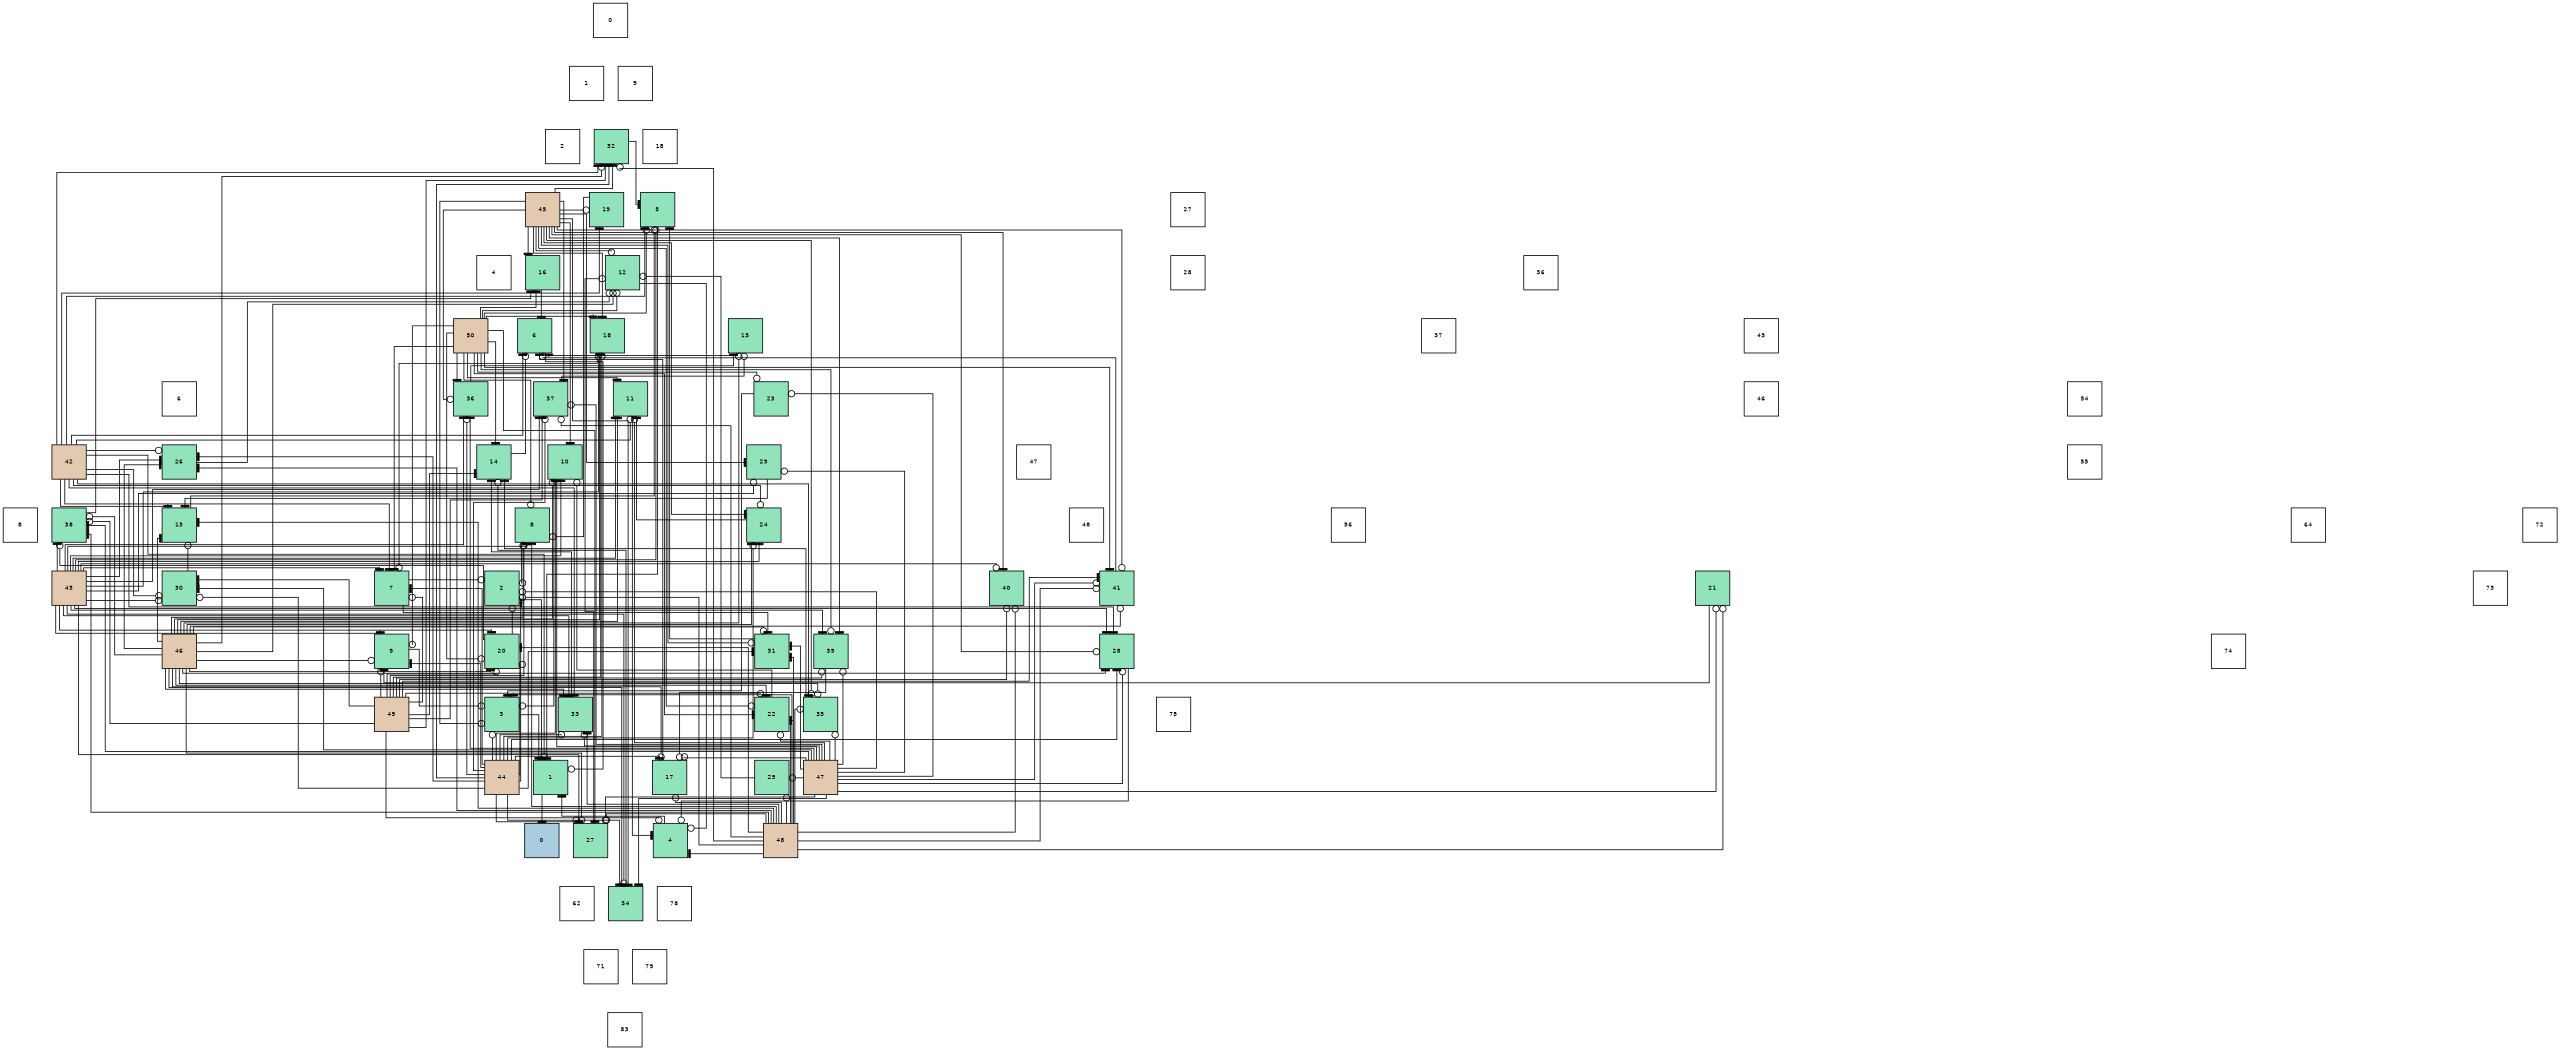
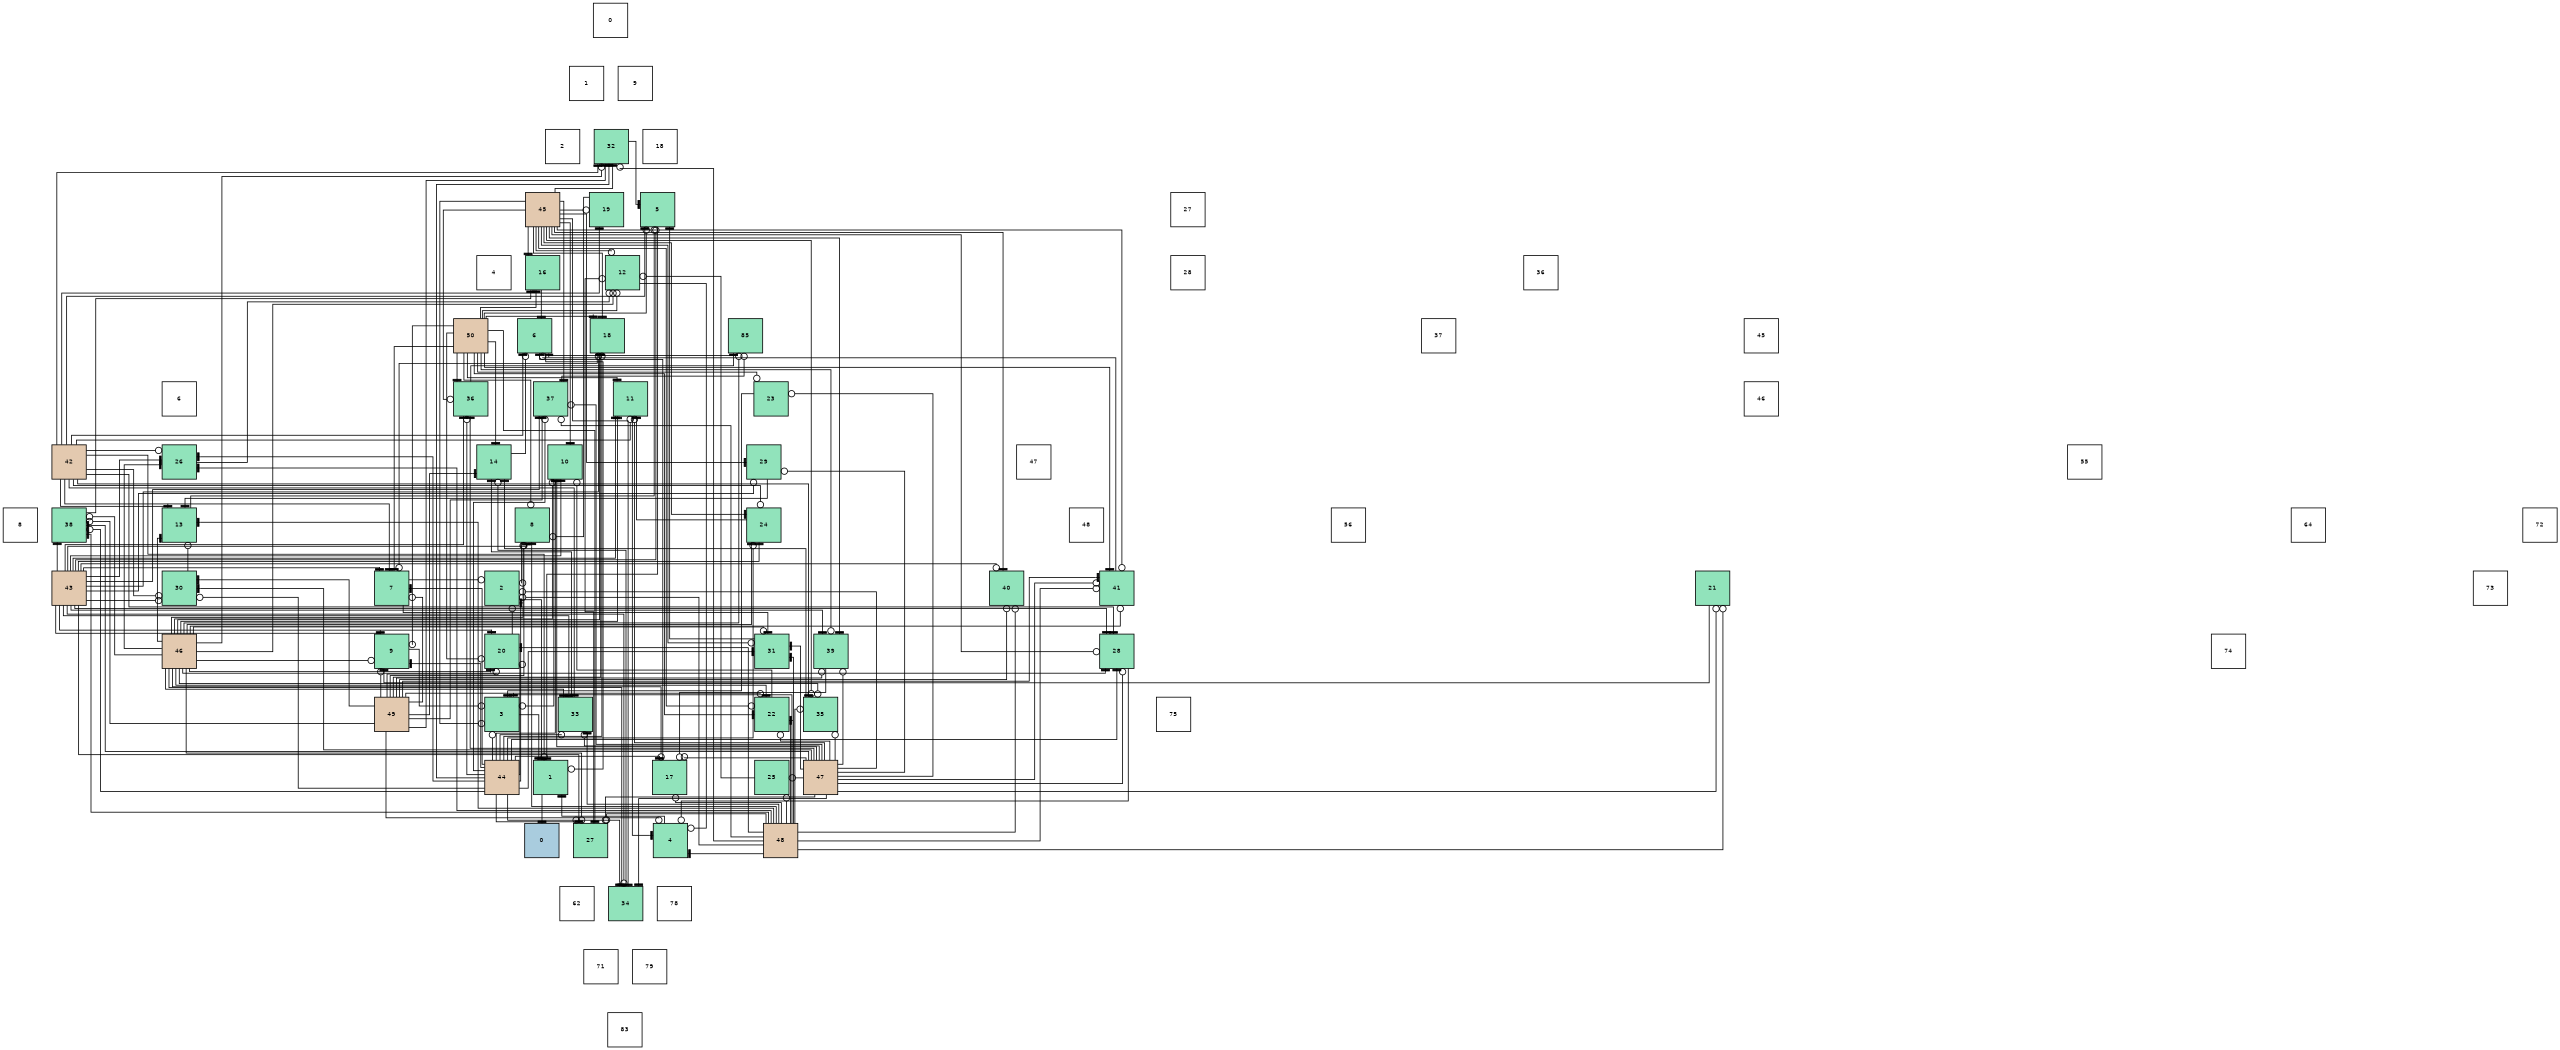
(746, 336) -> (746, 336)
(2085, 399) -> none
(301, 565) -> (158, 791)
